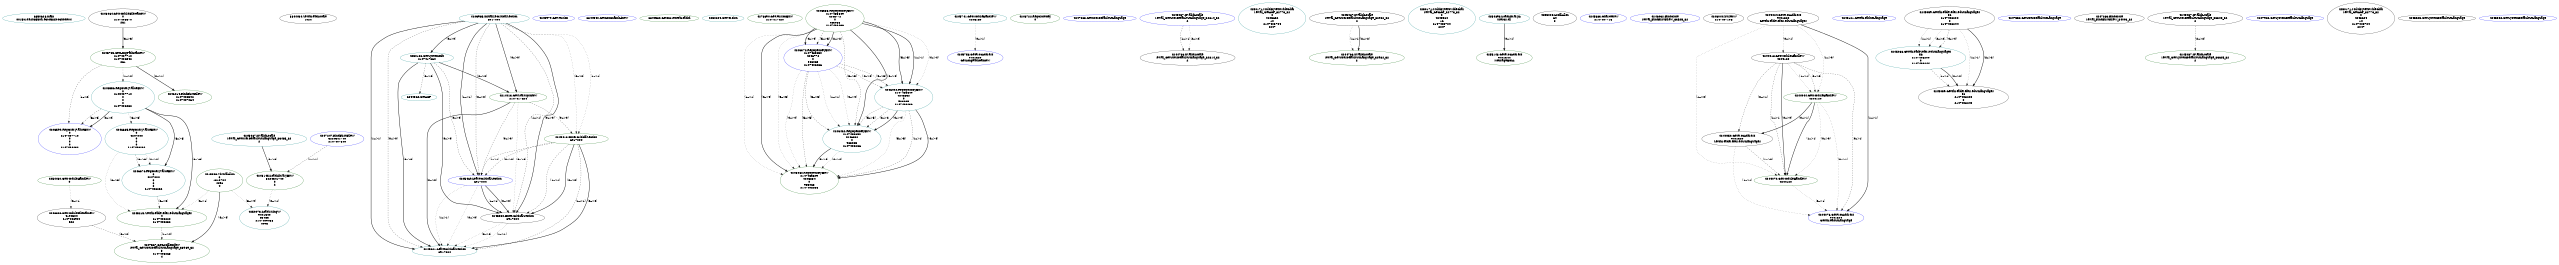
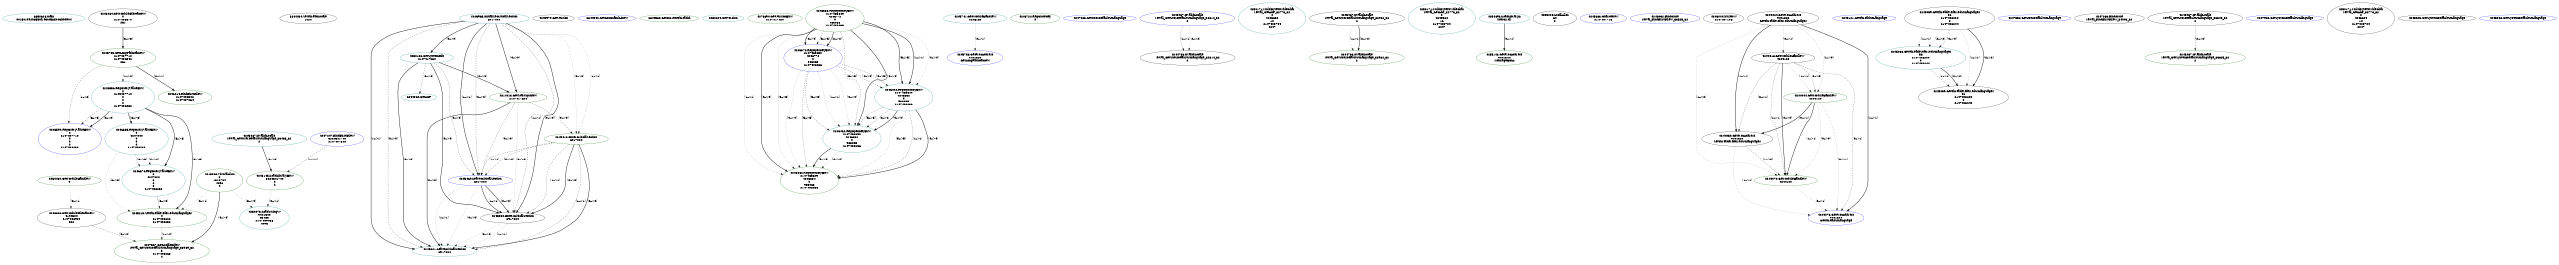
(554, 18) -> (554, 18)
none -> (1739, 72)
(129, 117) -> (129, 117)
